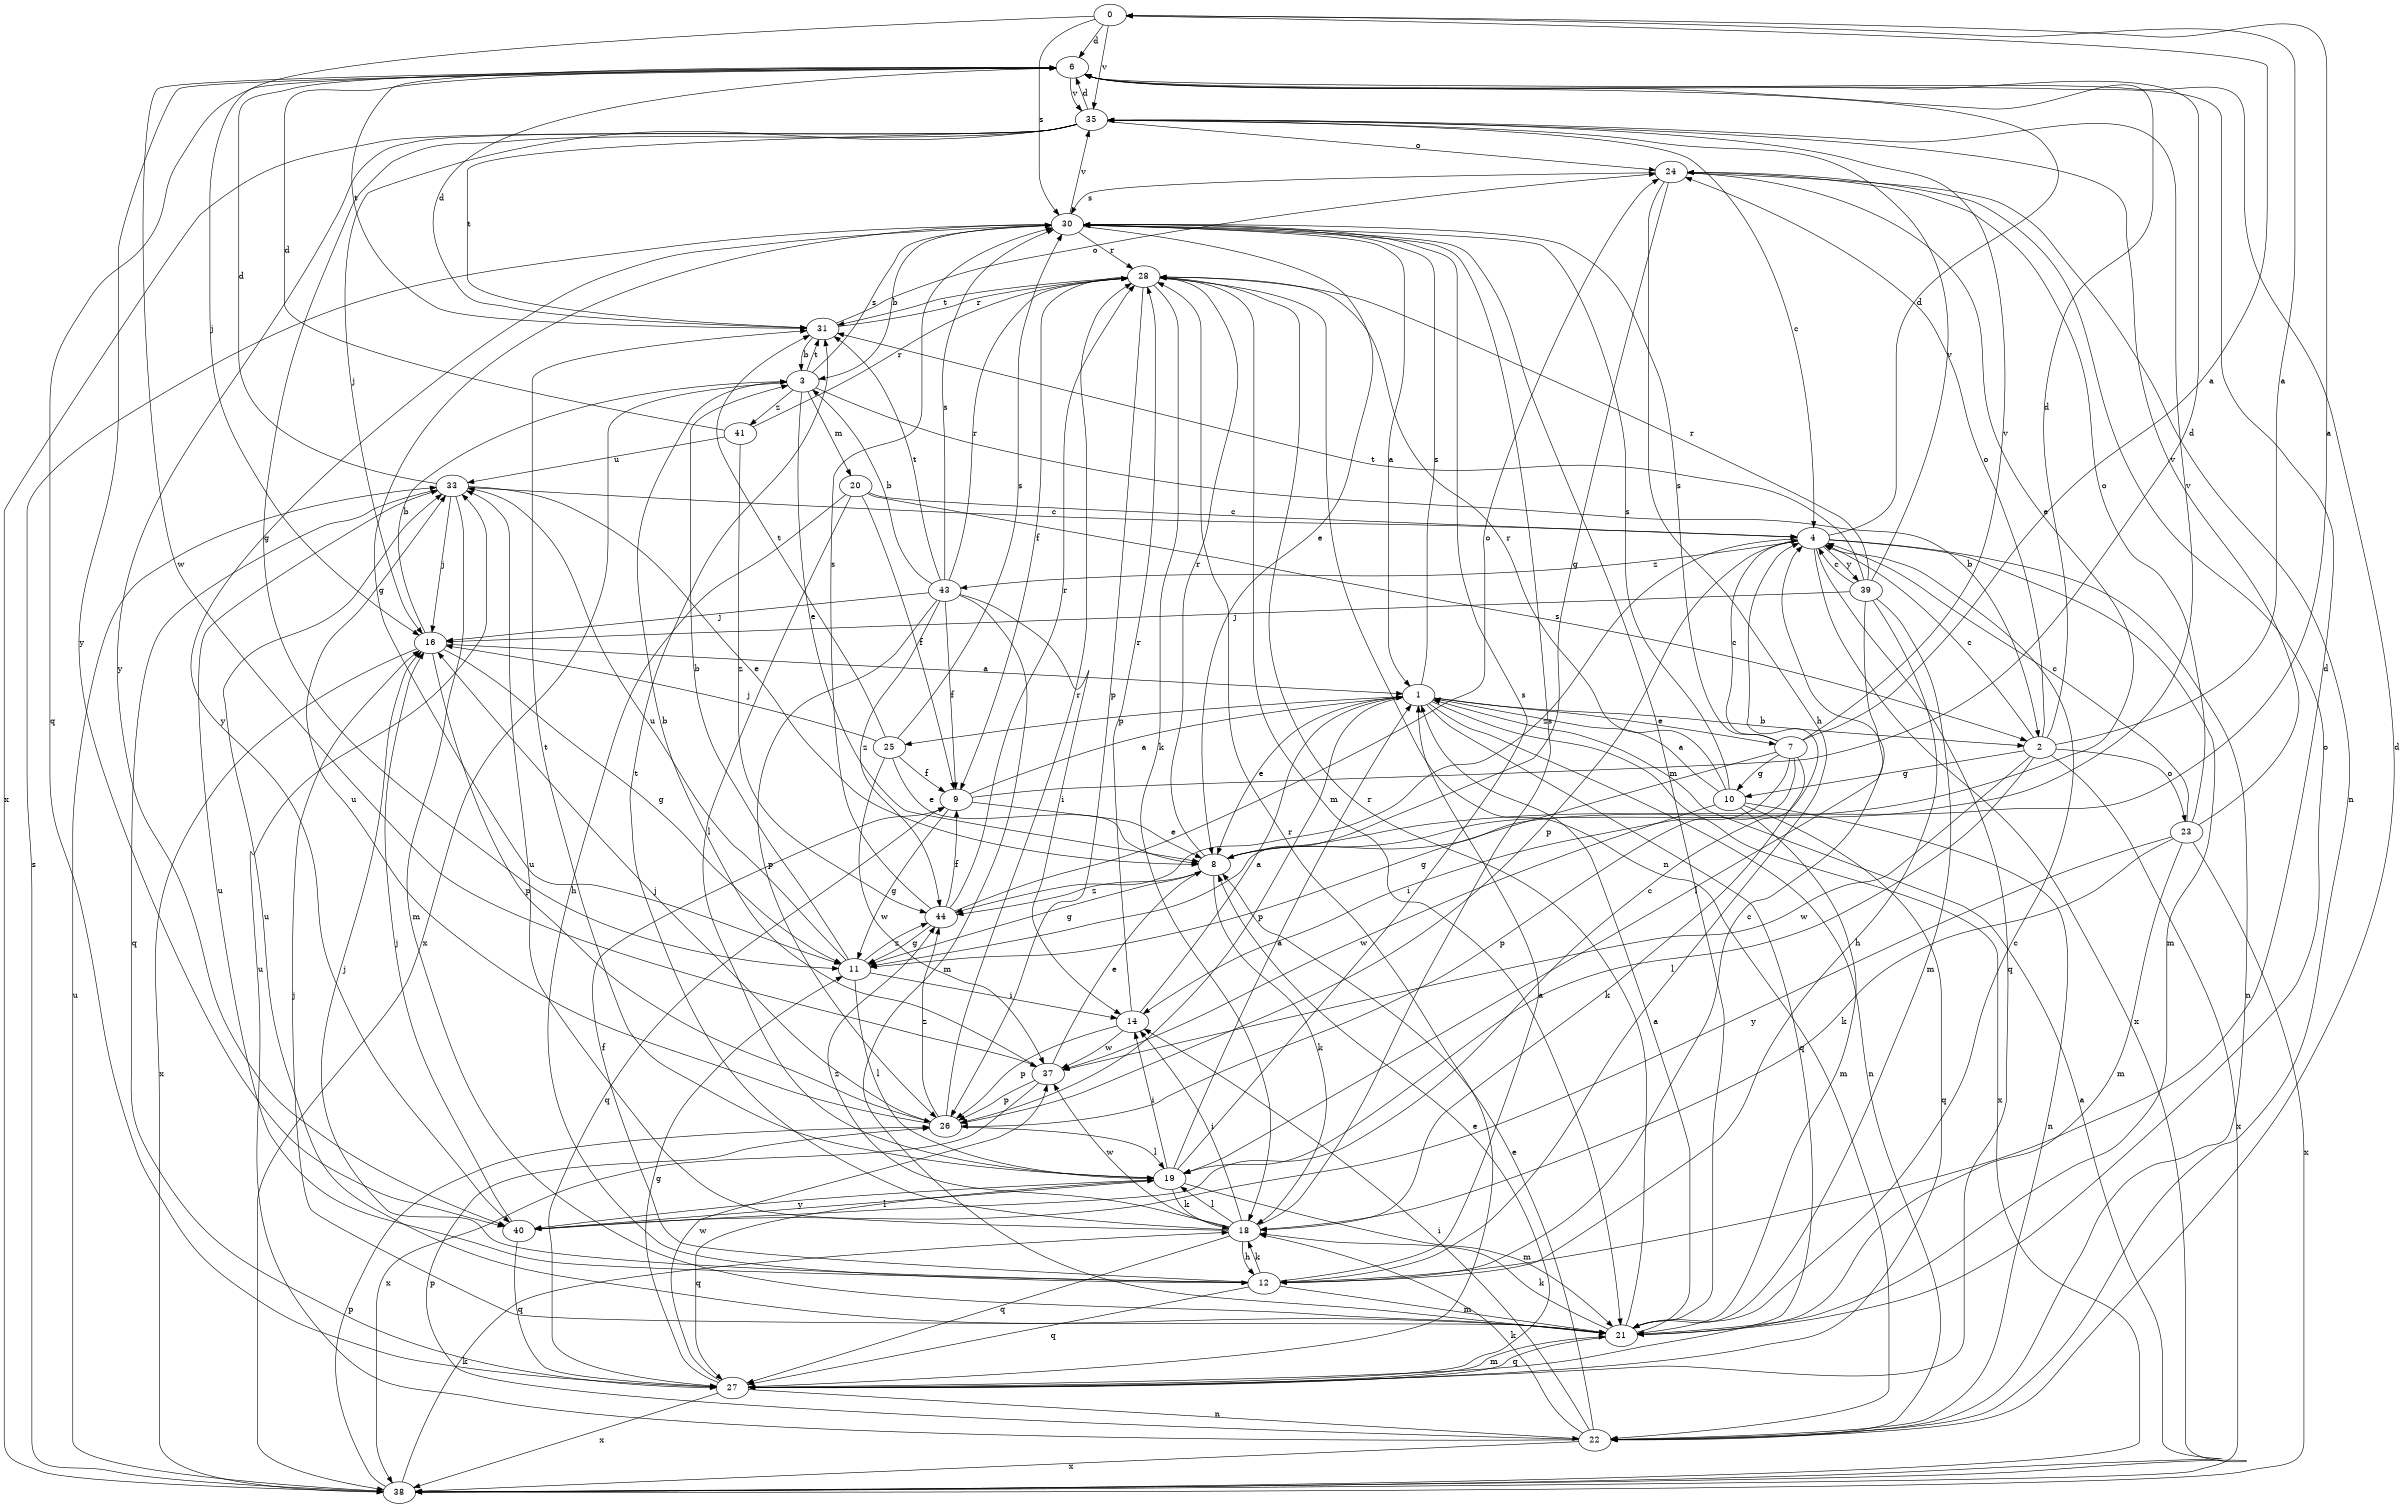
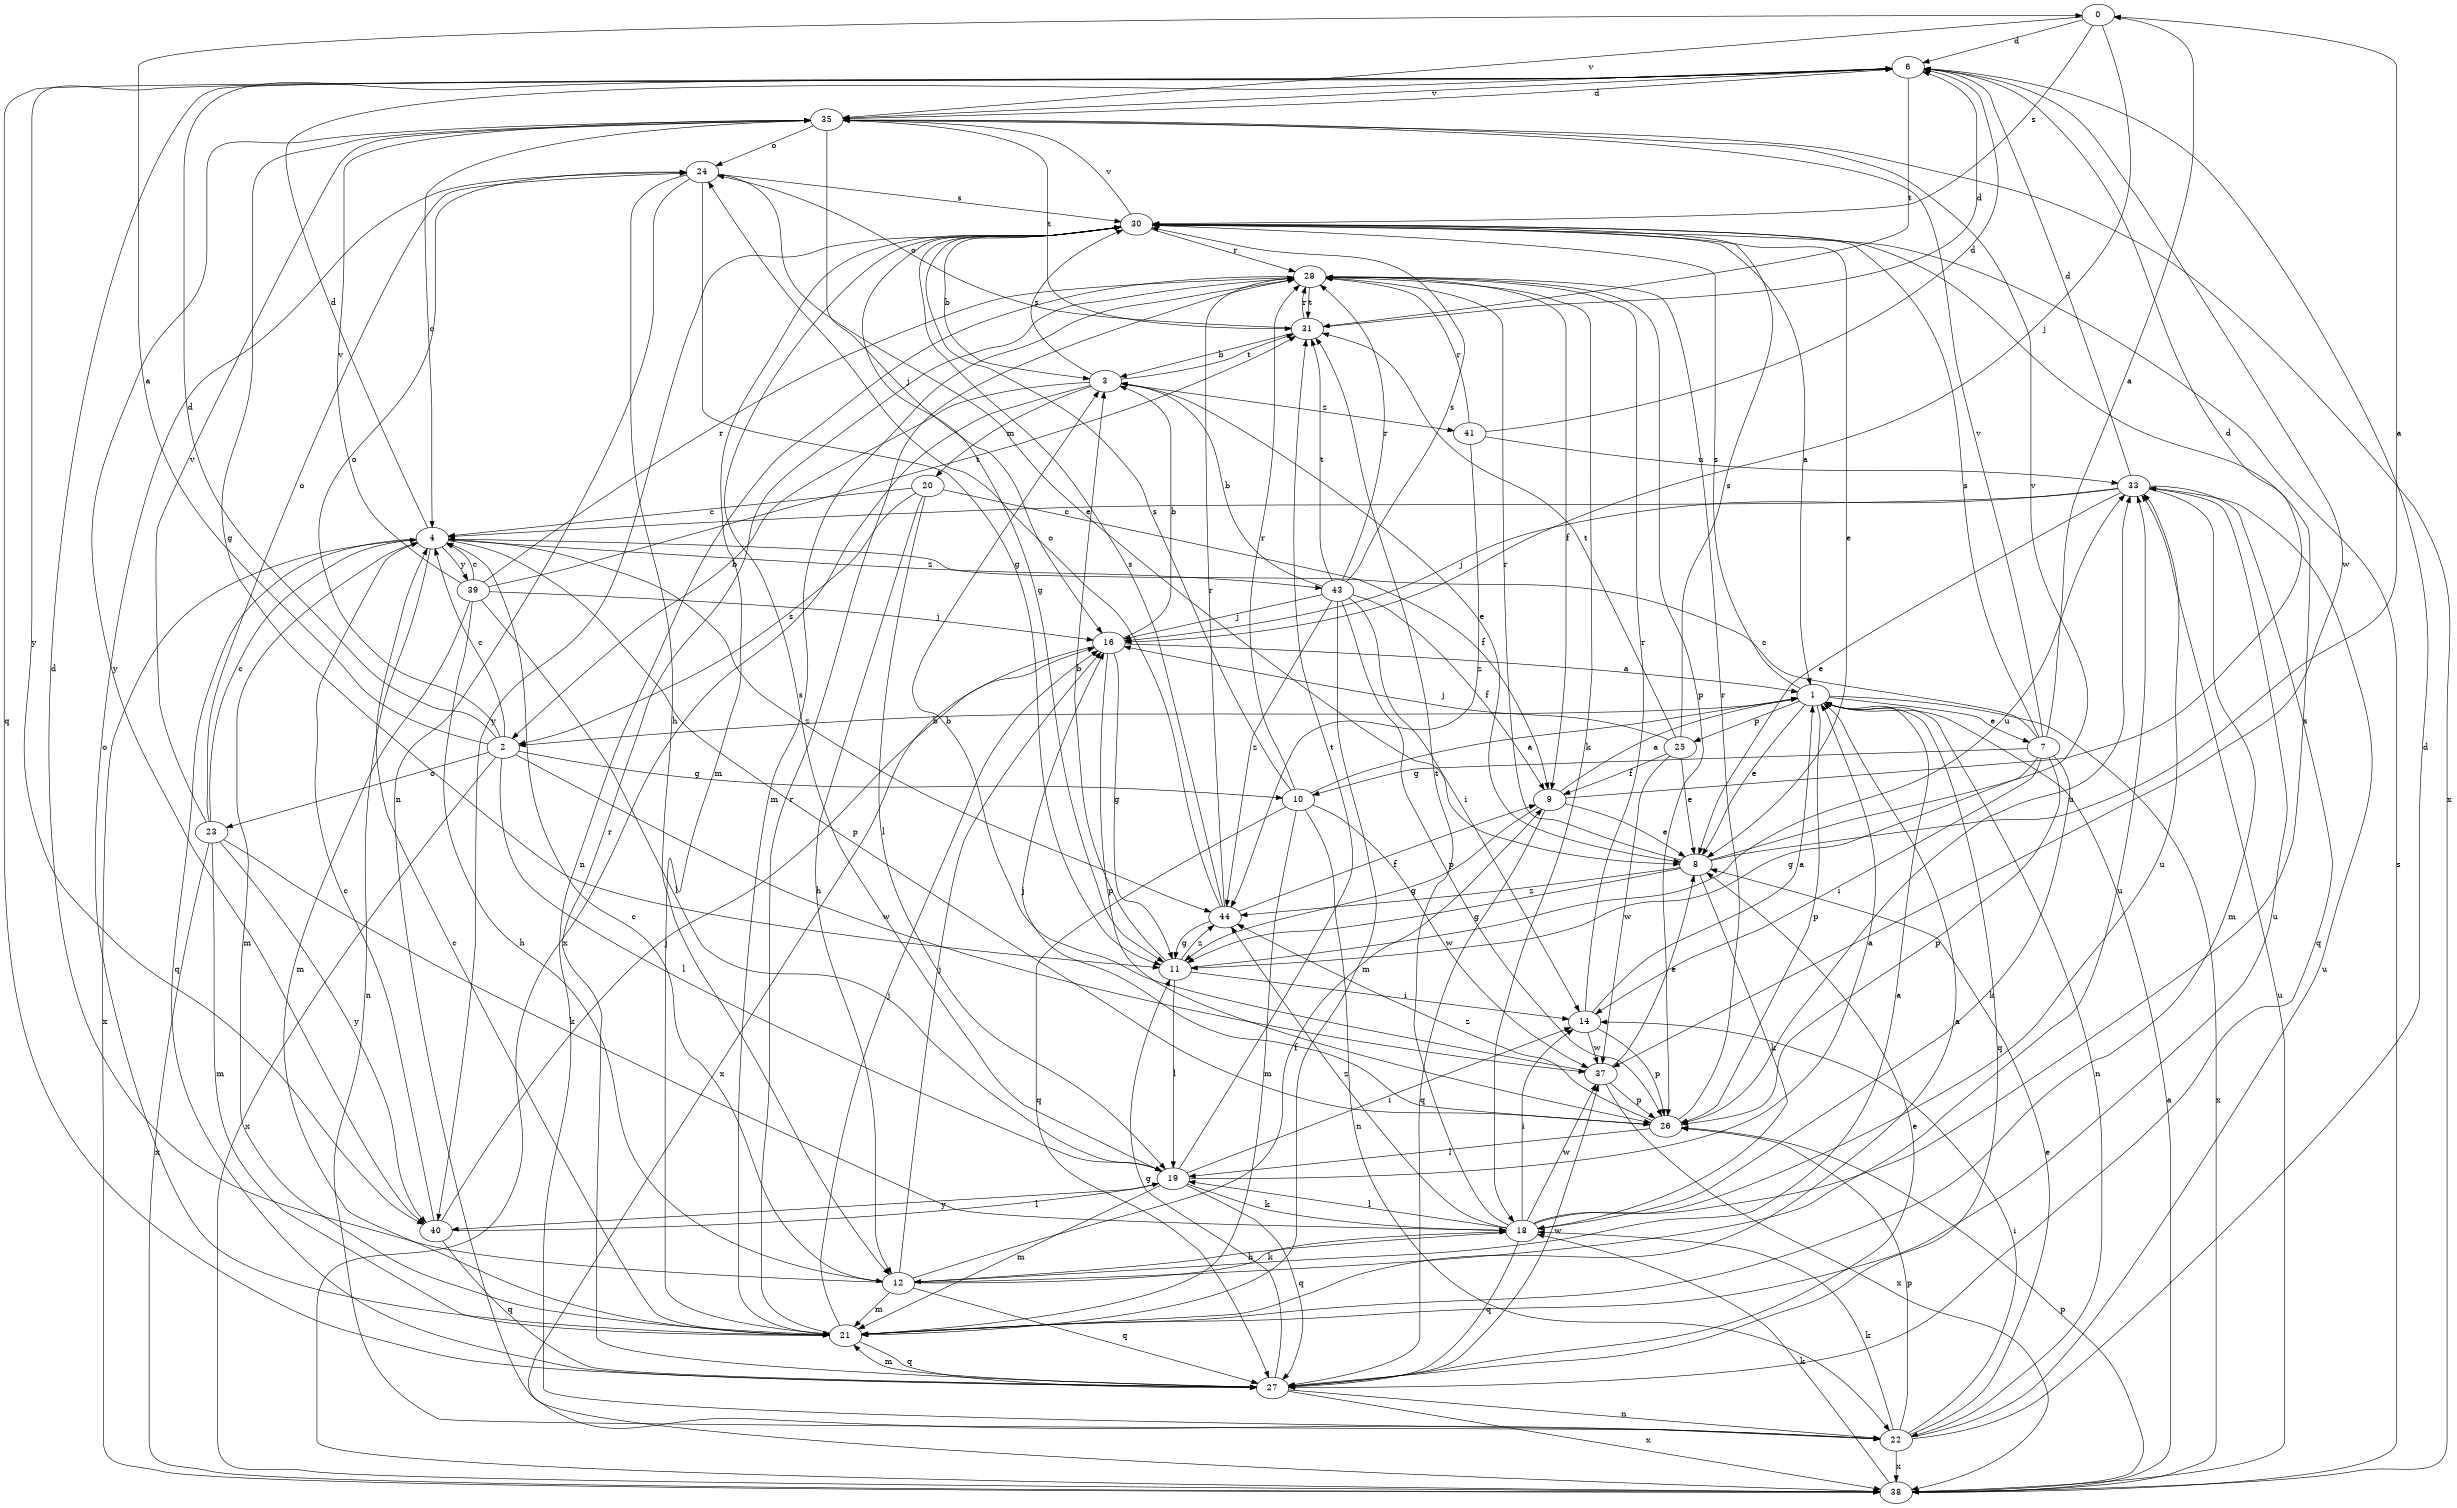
(1484, 1255) -> none
